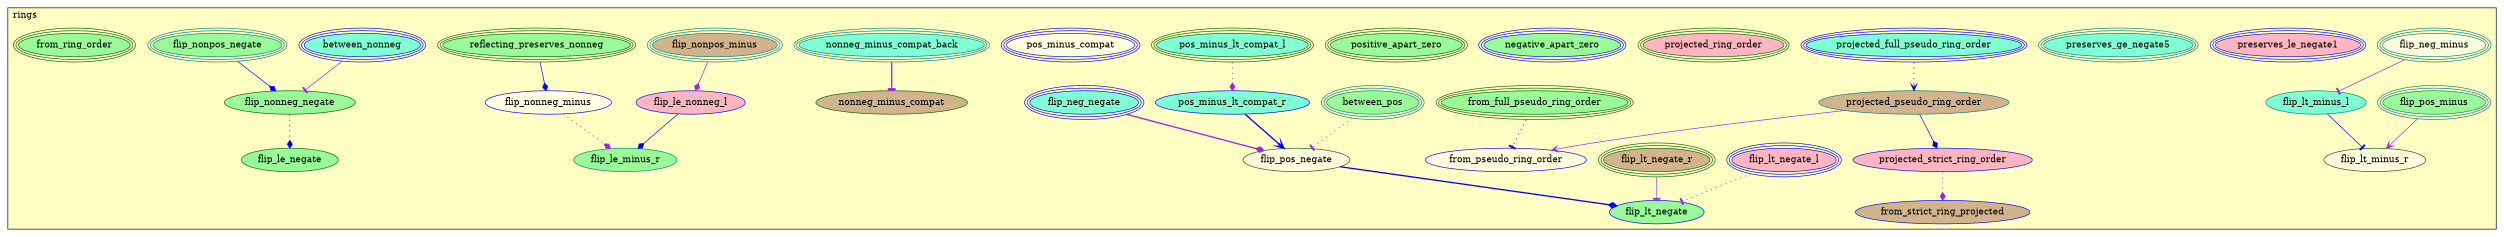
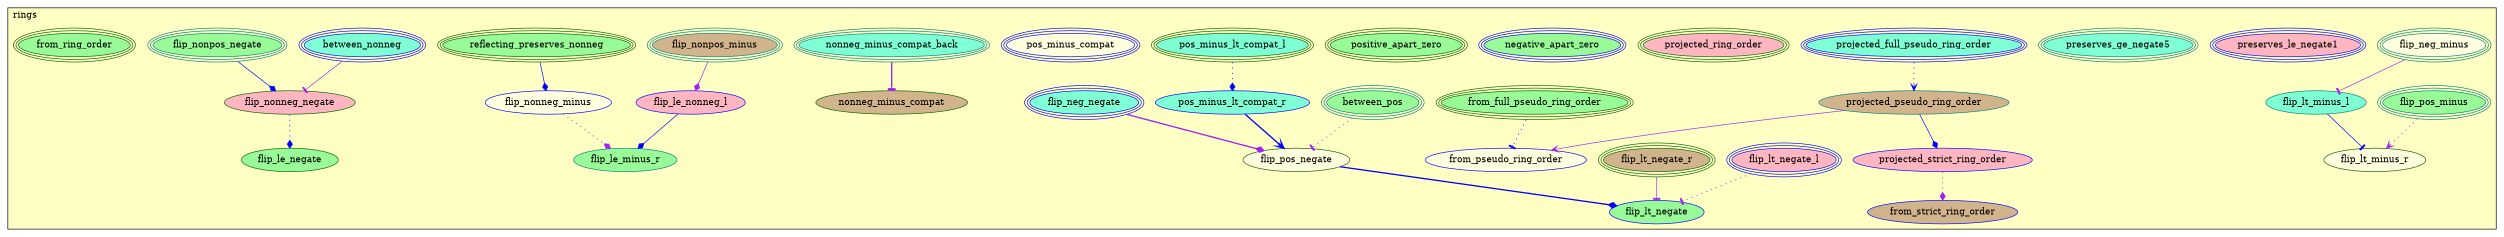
(1232, 73) -> (1232, 73)
(290, 102) -> (290, 102)
(2404, 131) -> (2404, 131)
(1943, 212) -> (1943, 212)
